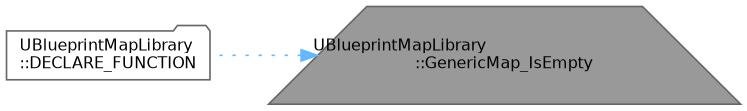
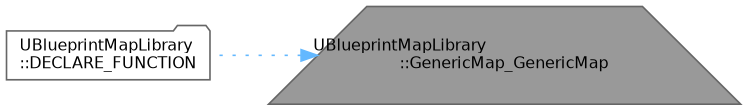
(505, 55) -> (505, 55)
